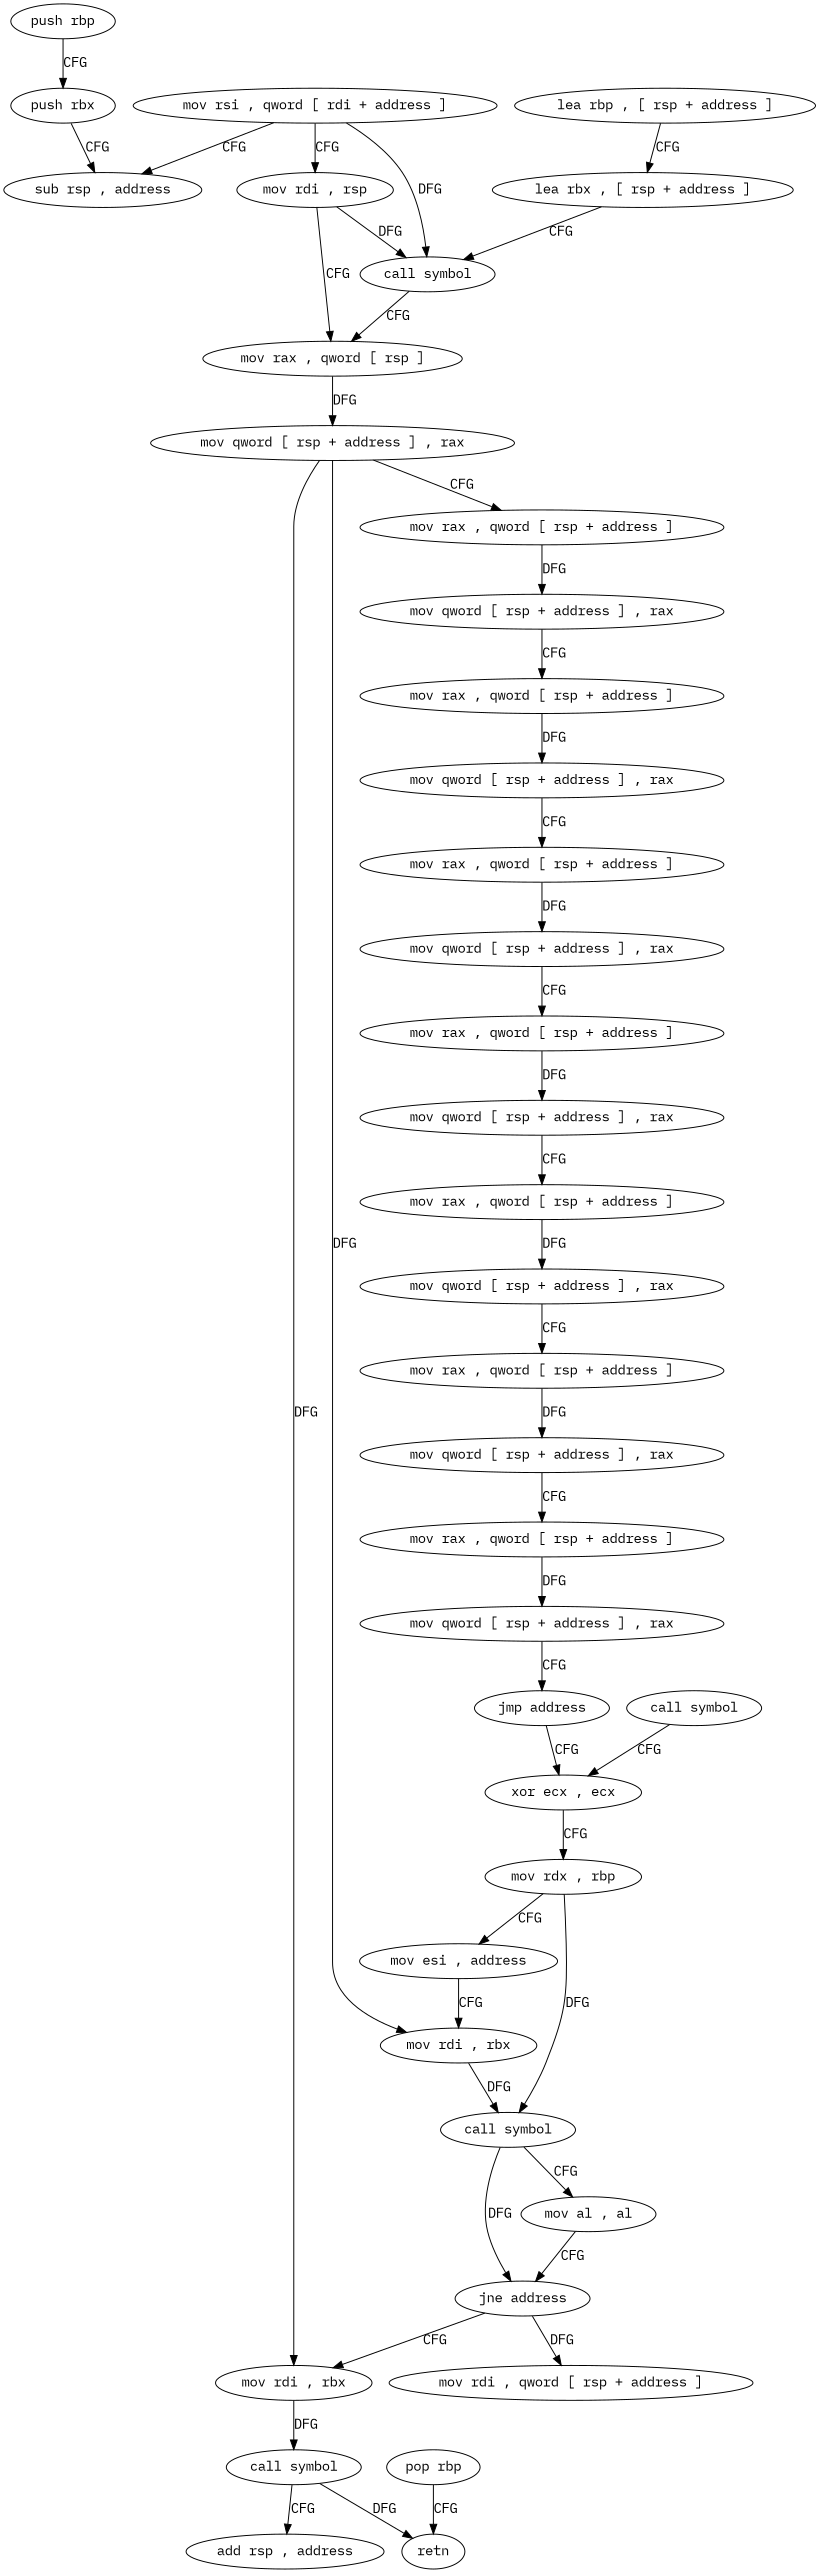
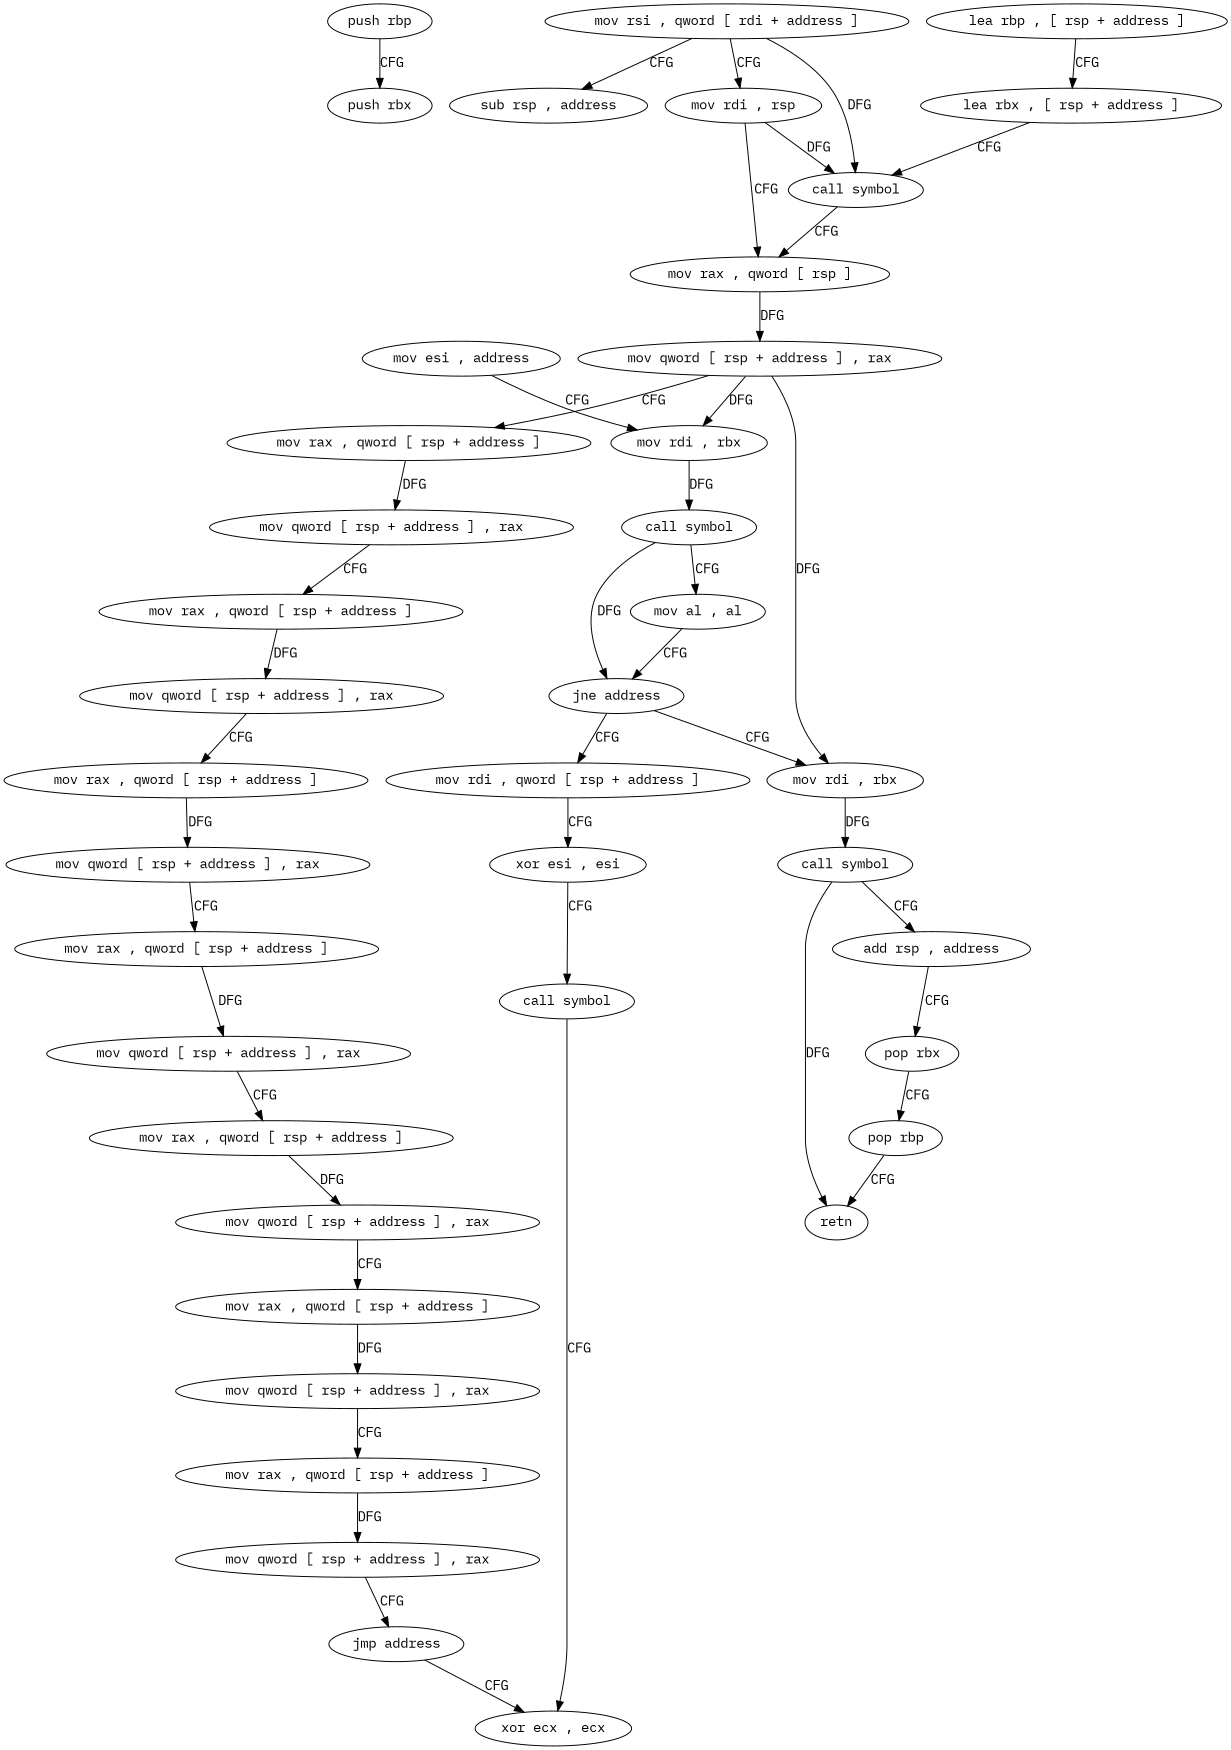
(81, 143) -> none
none -> (568, 865)
none -> (912, 1054)
(563, 1877) -> none
(562, 2341) -> (607, 738)
